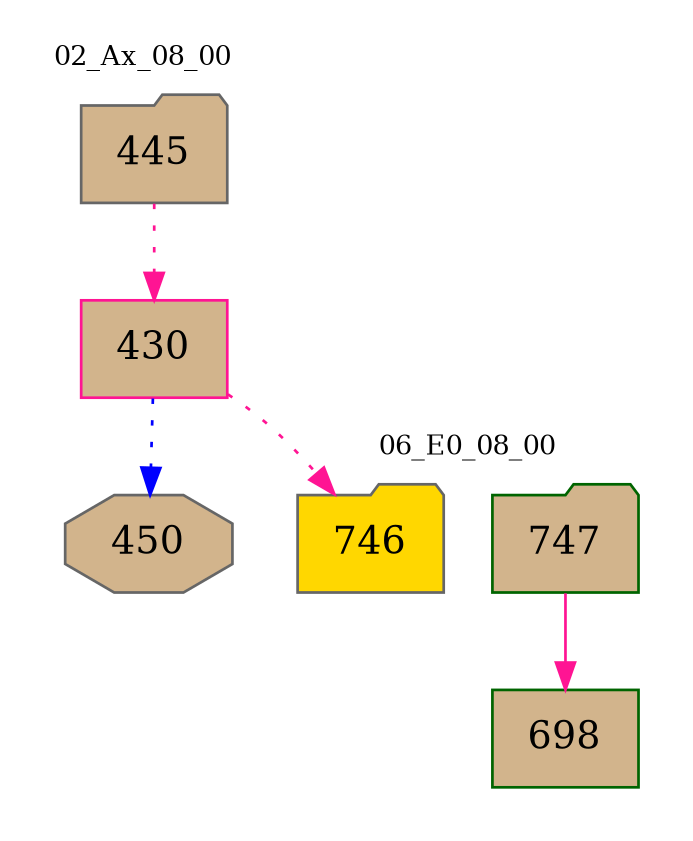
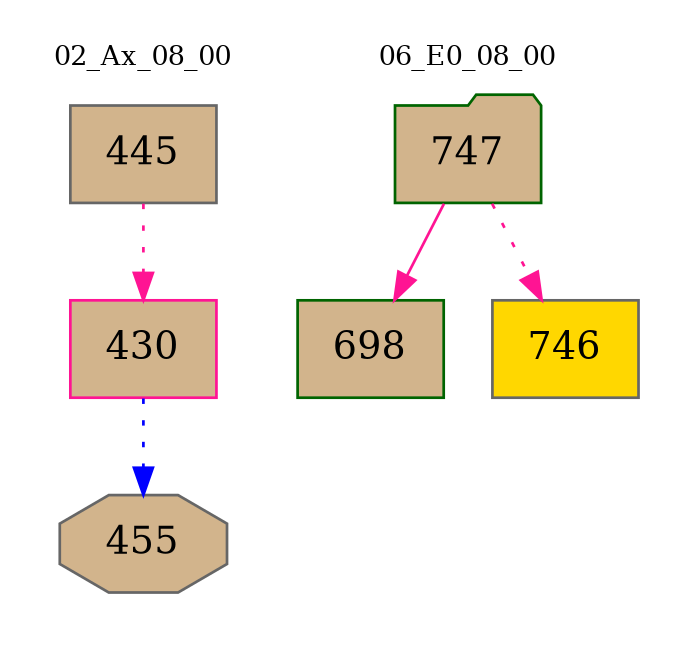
(154, 154) -> (143, 154)
(294, 449) -> (511, 239)
(149, 544) -> (143, 544)
(371, 544) -> (565, 349)
